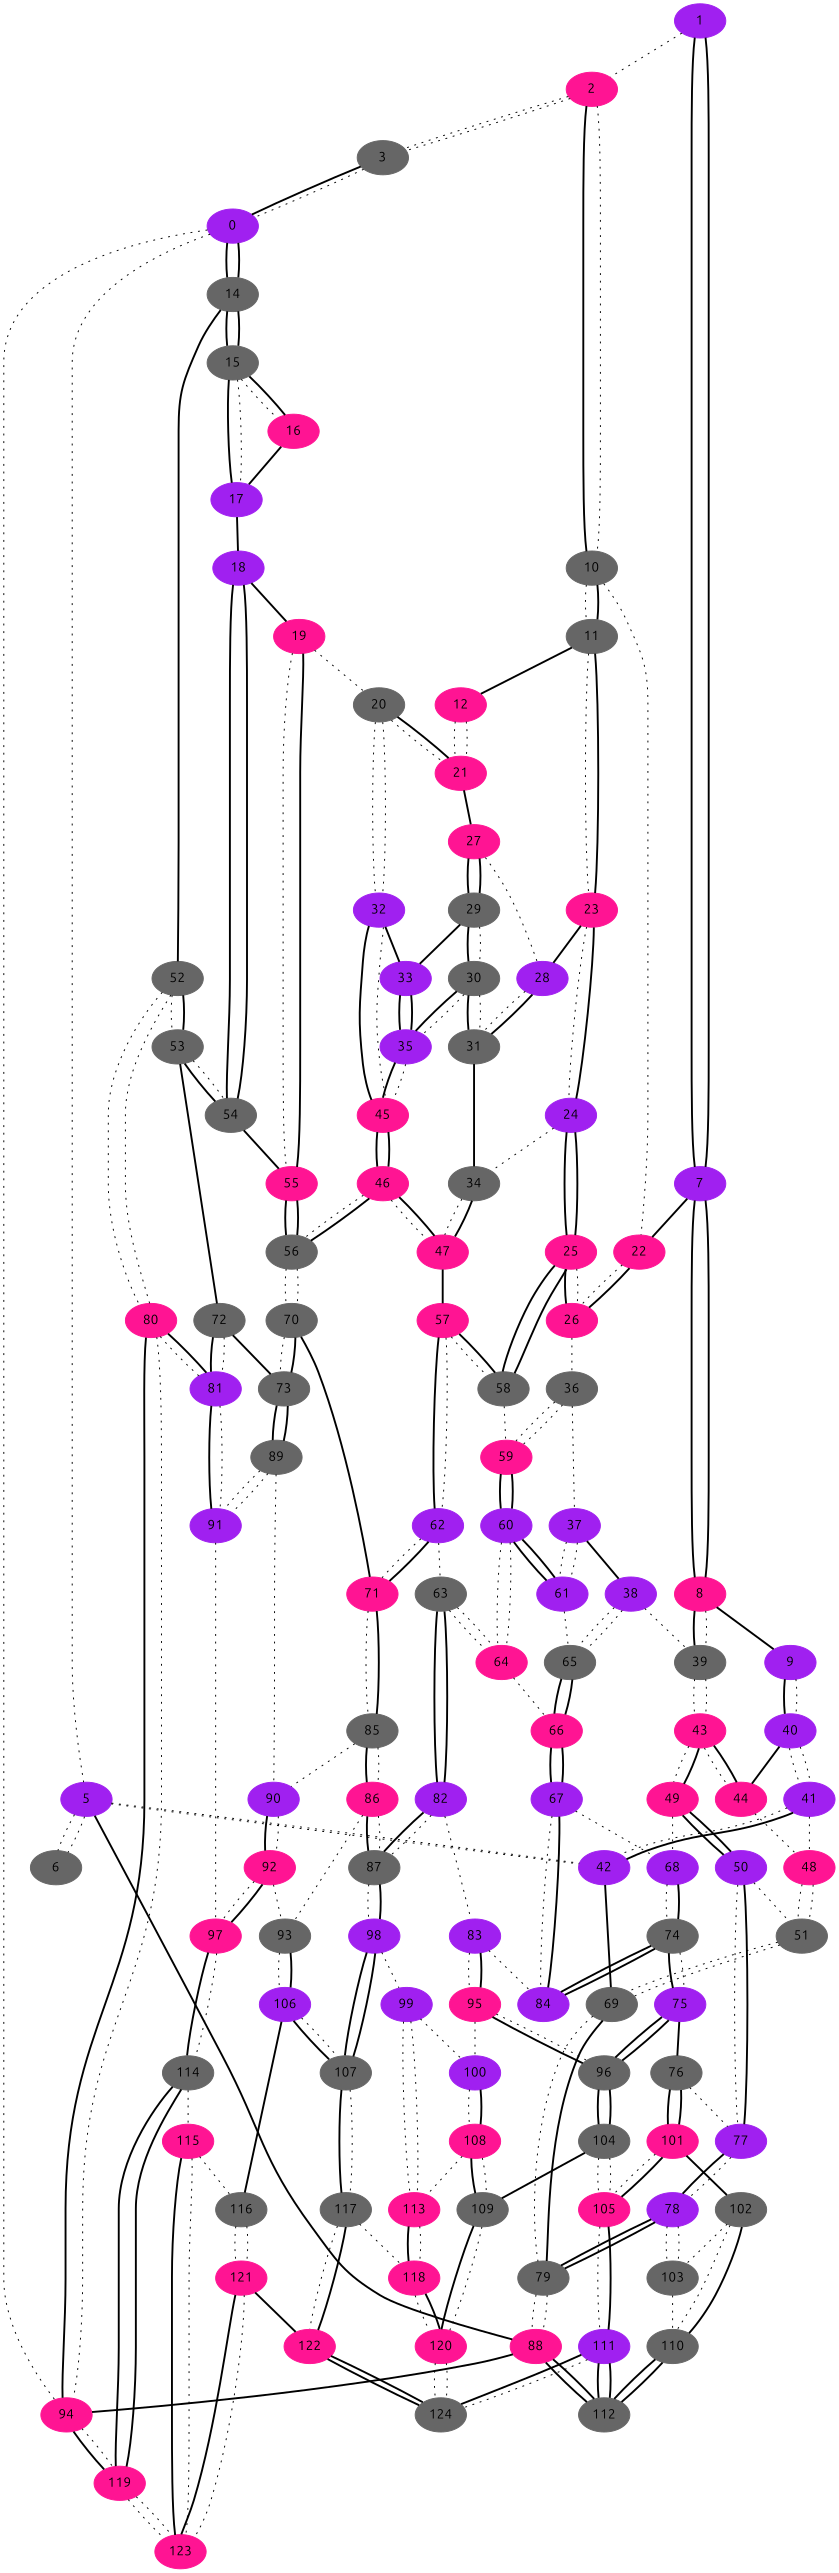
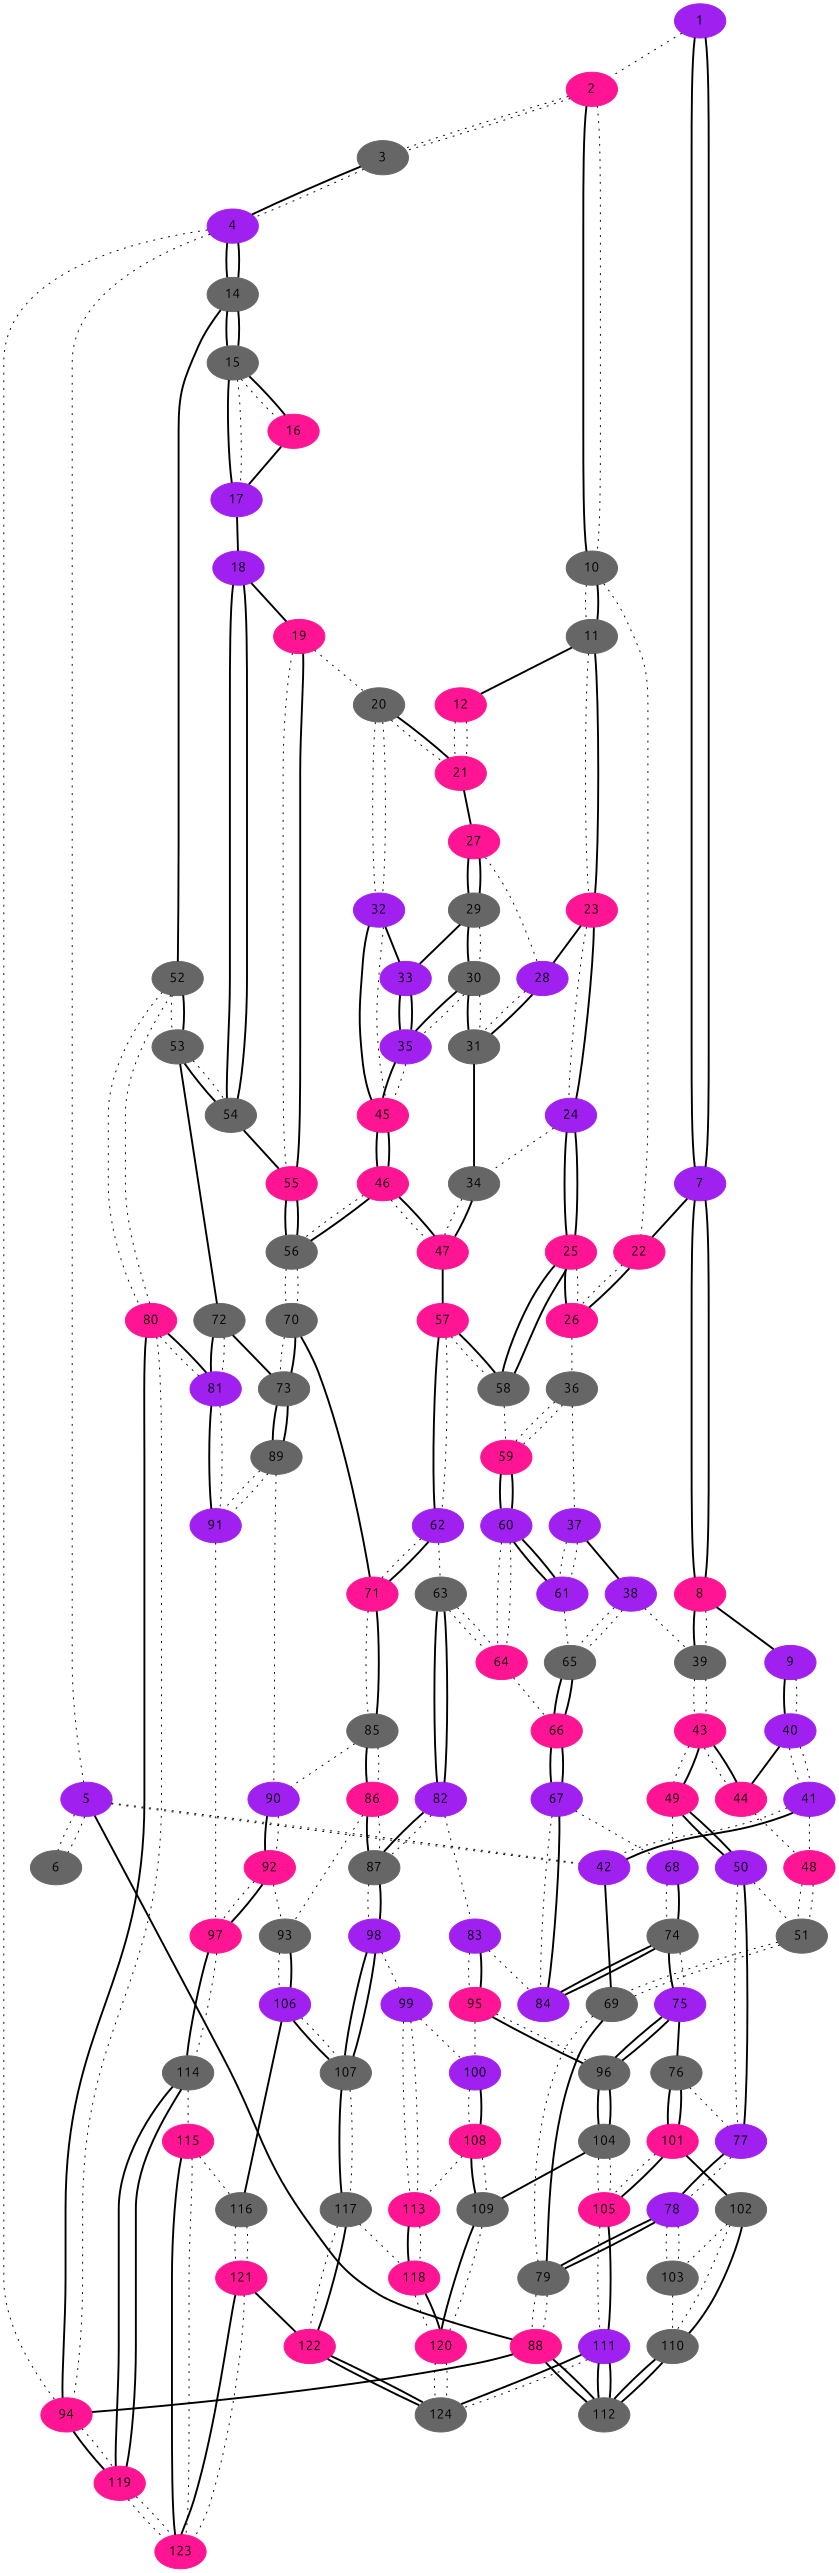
(233, 226) -> (233, 226)
